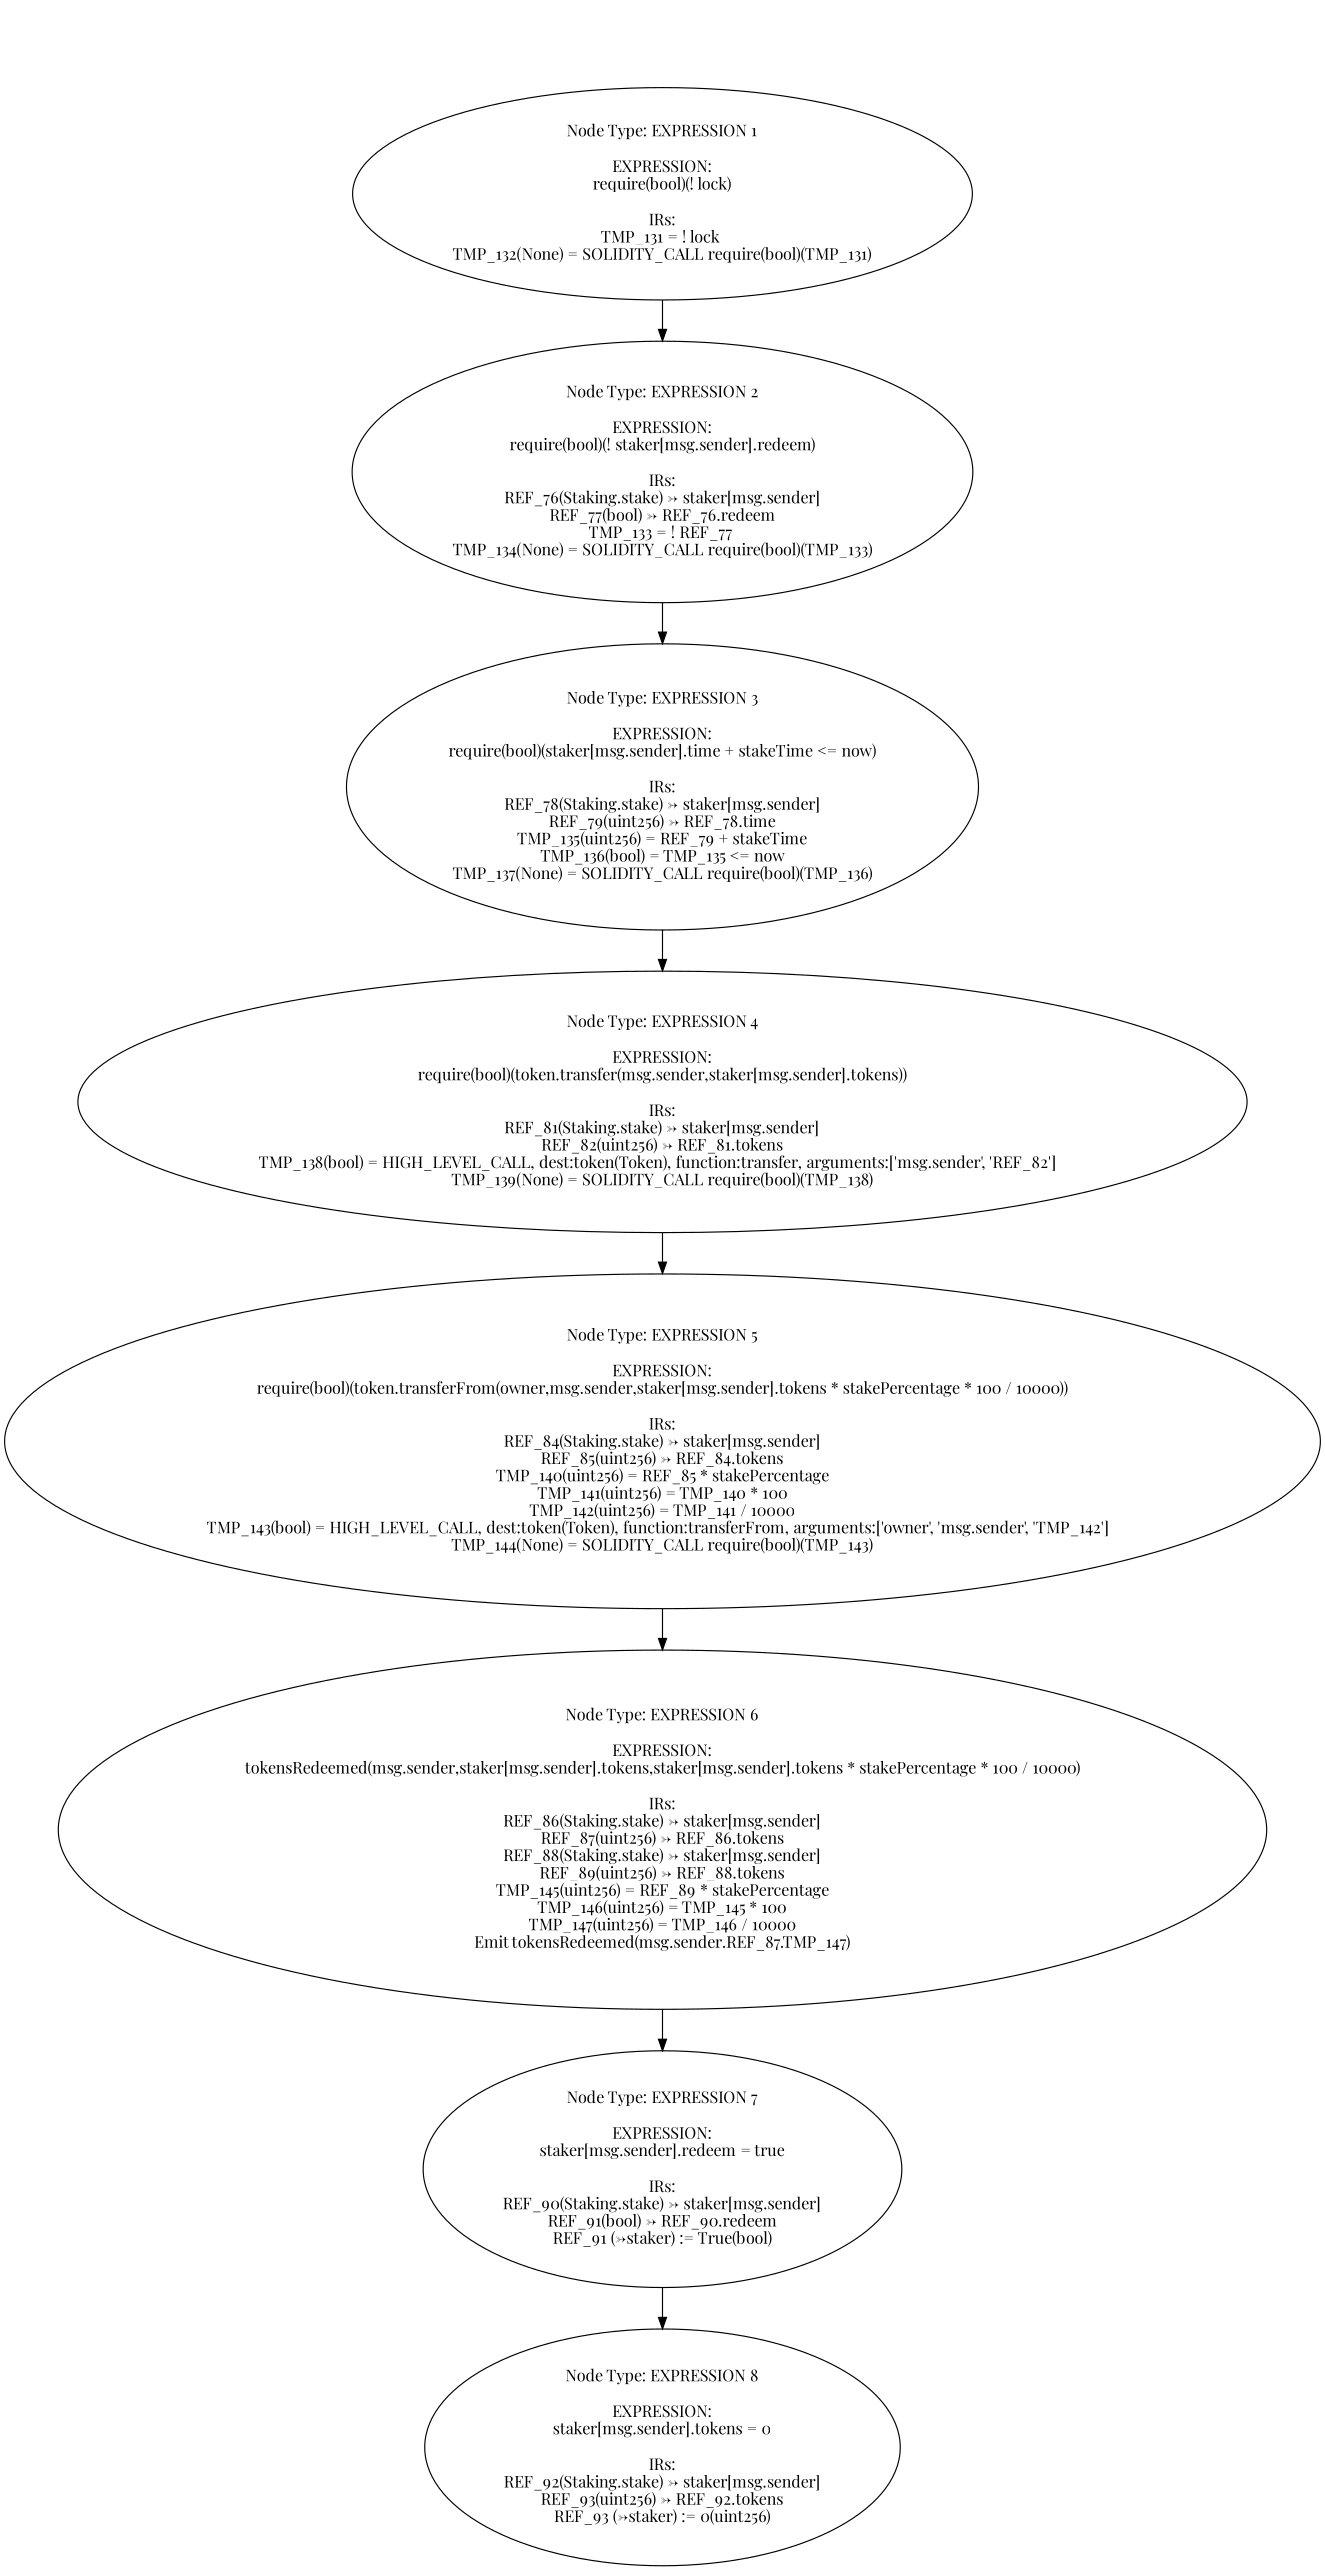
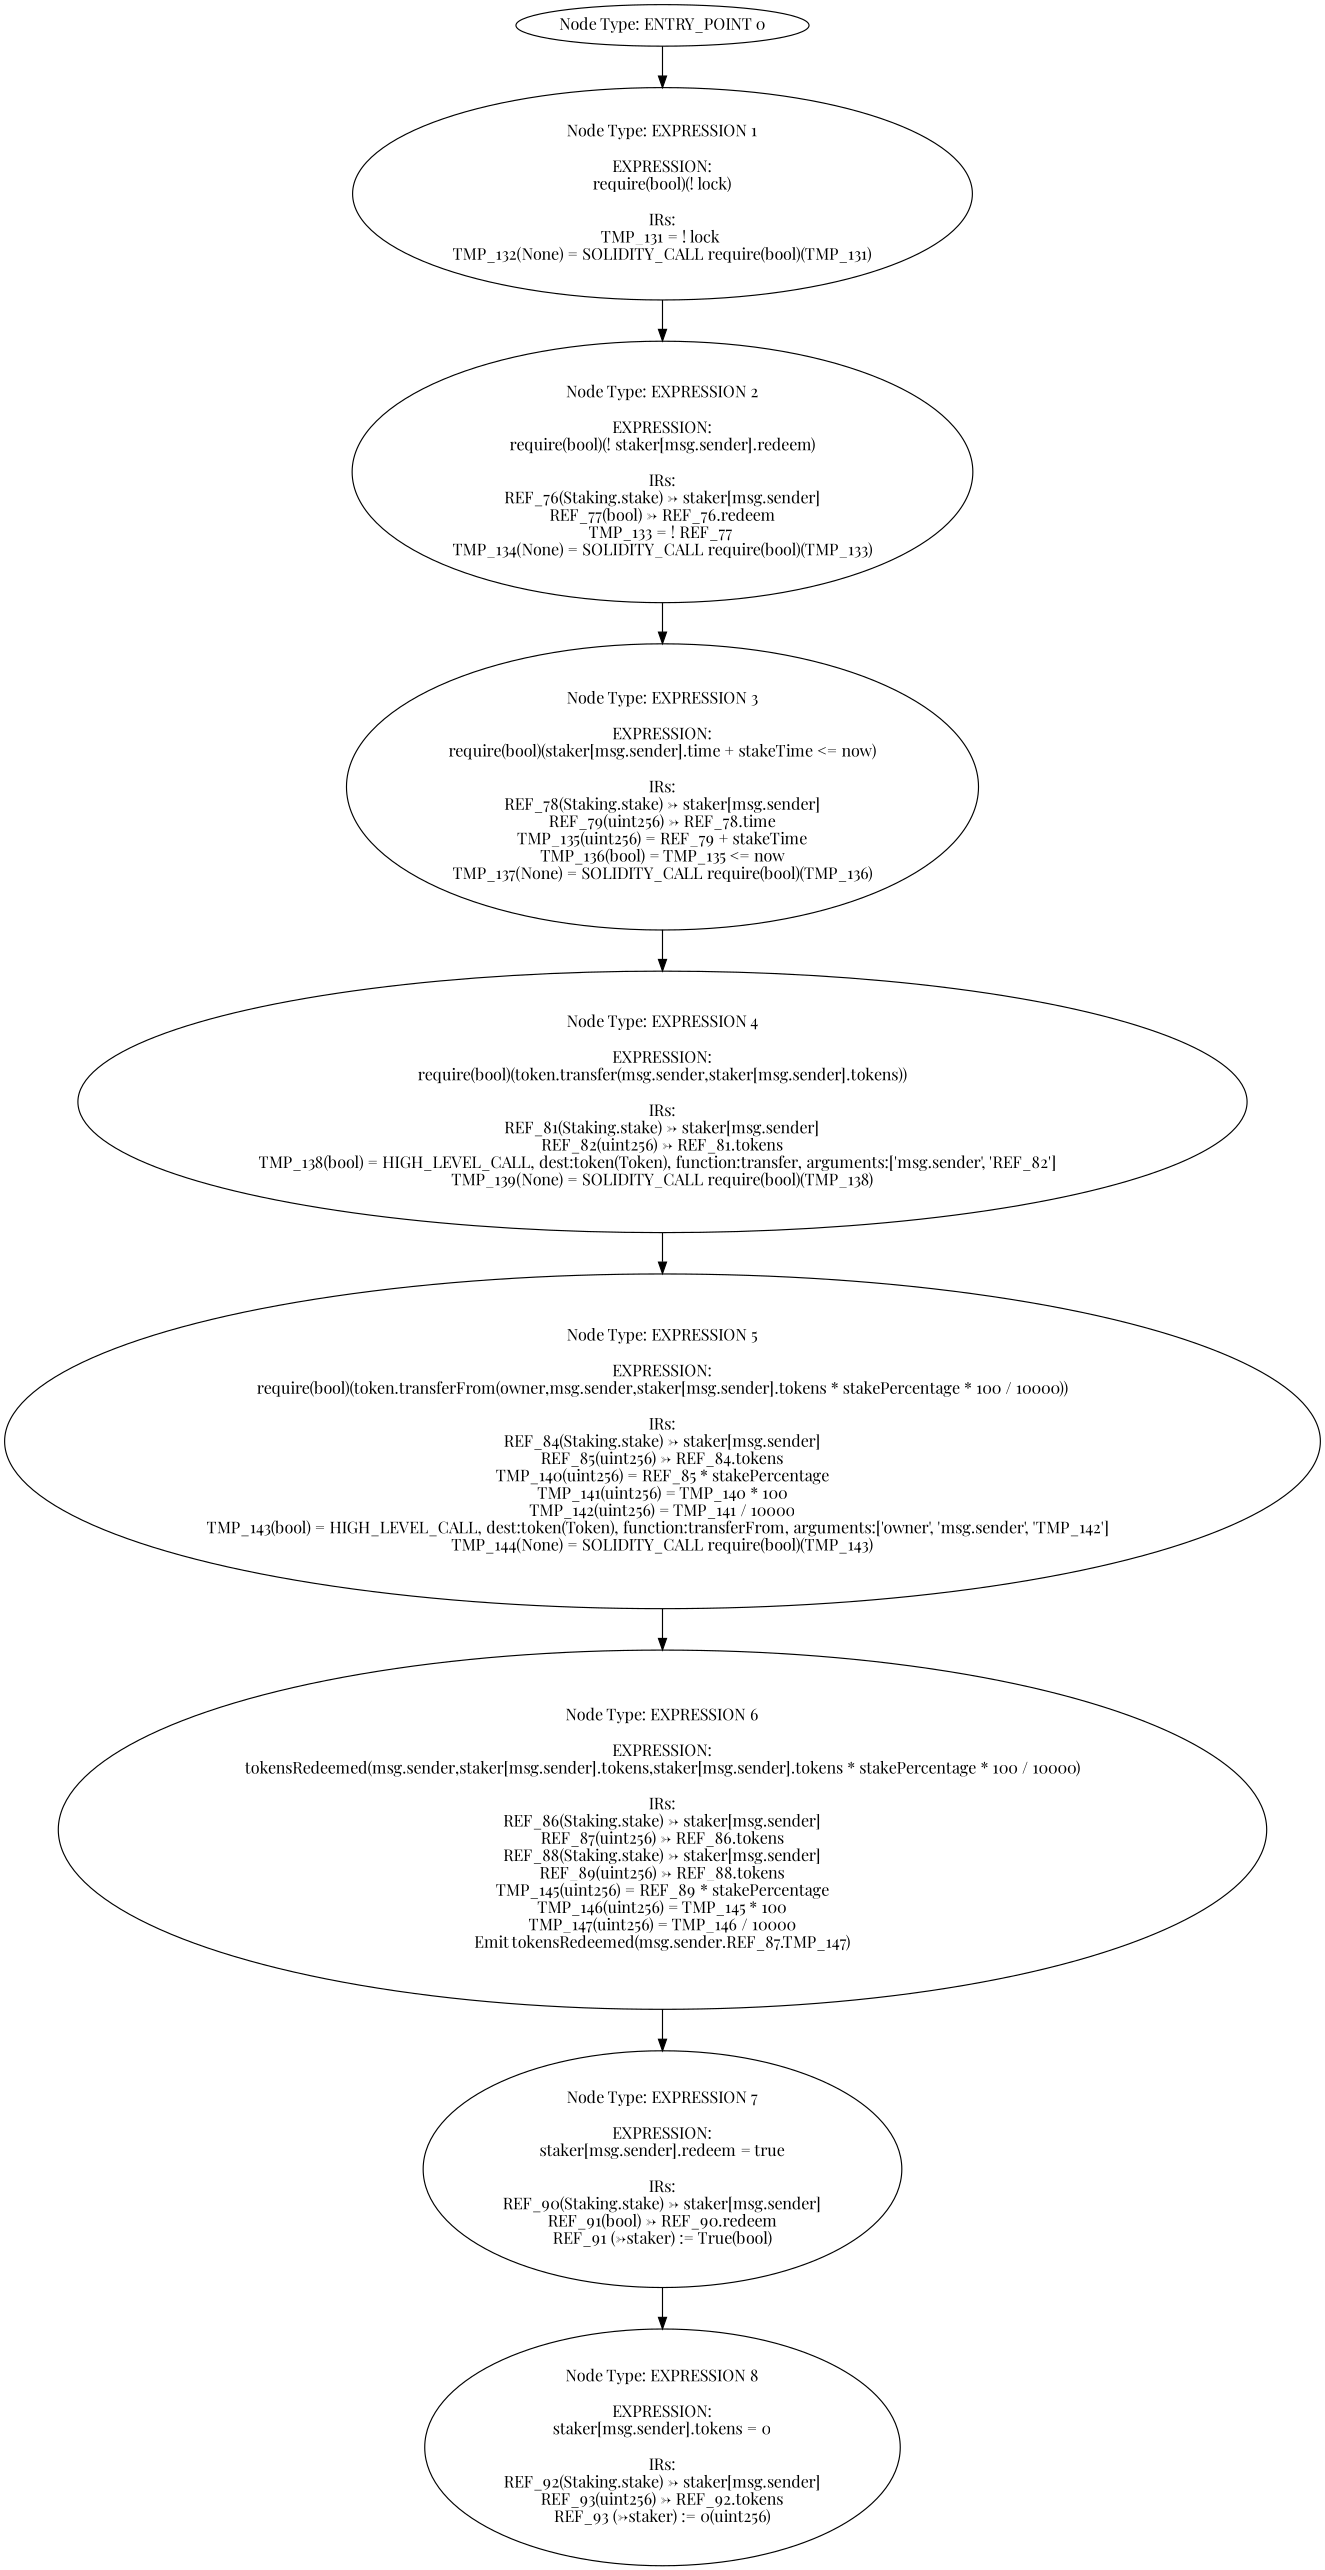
none -> (662, 25)
